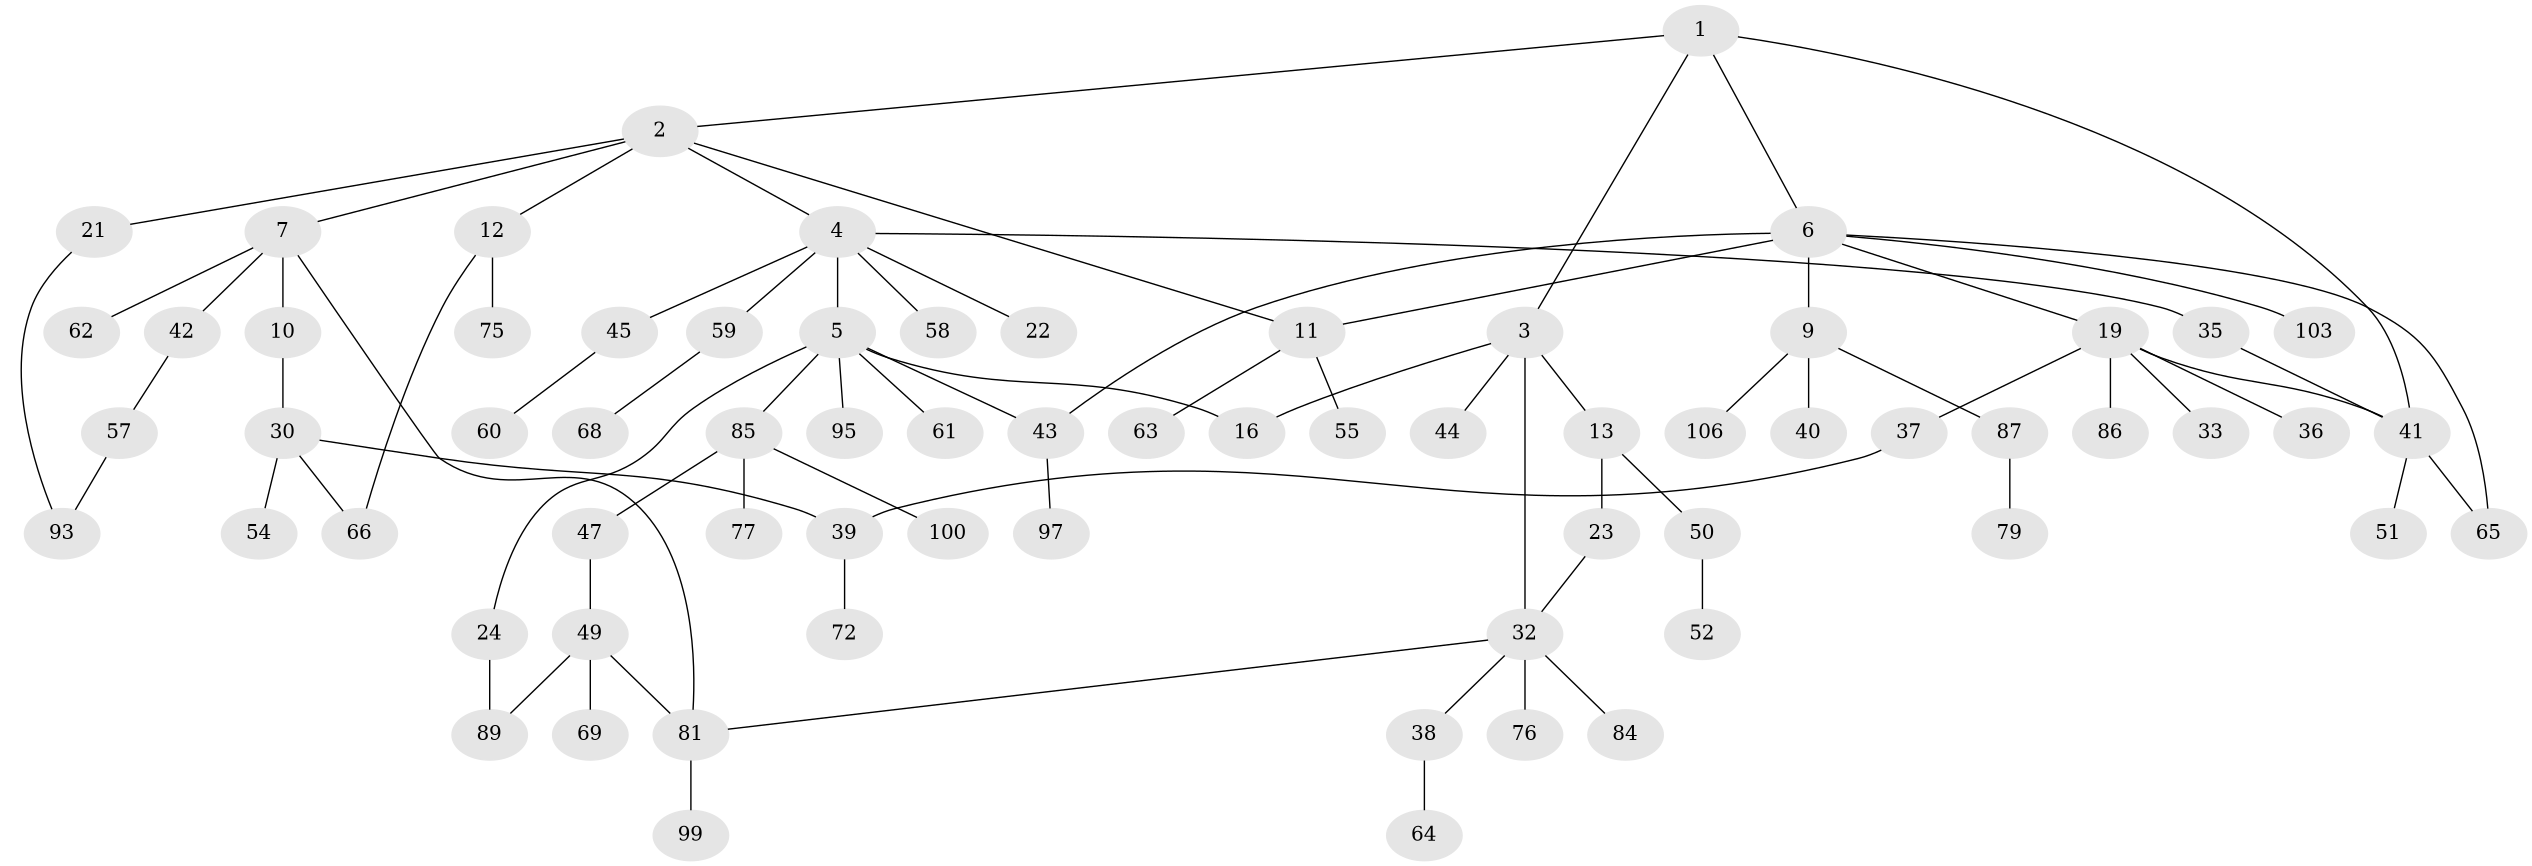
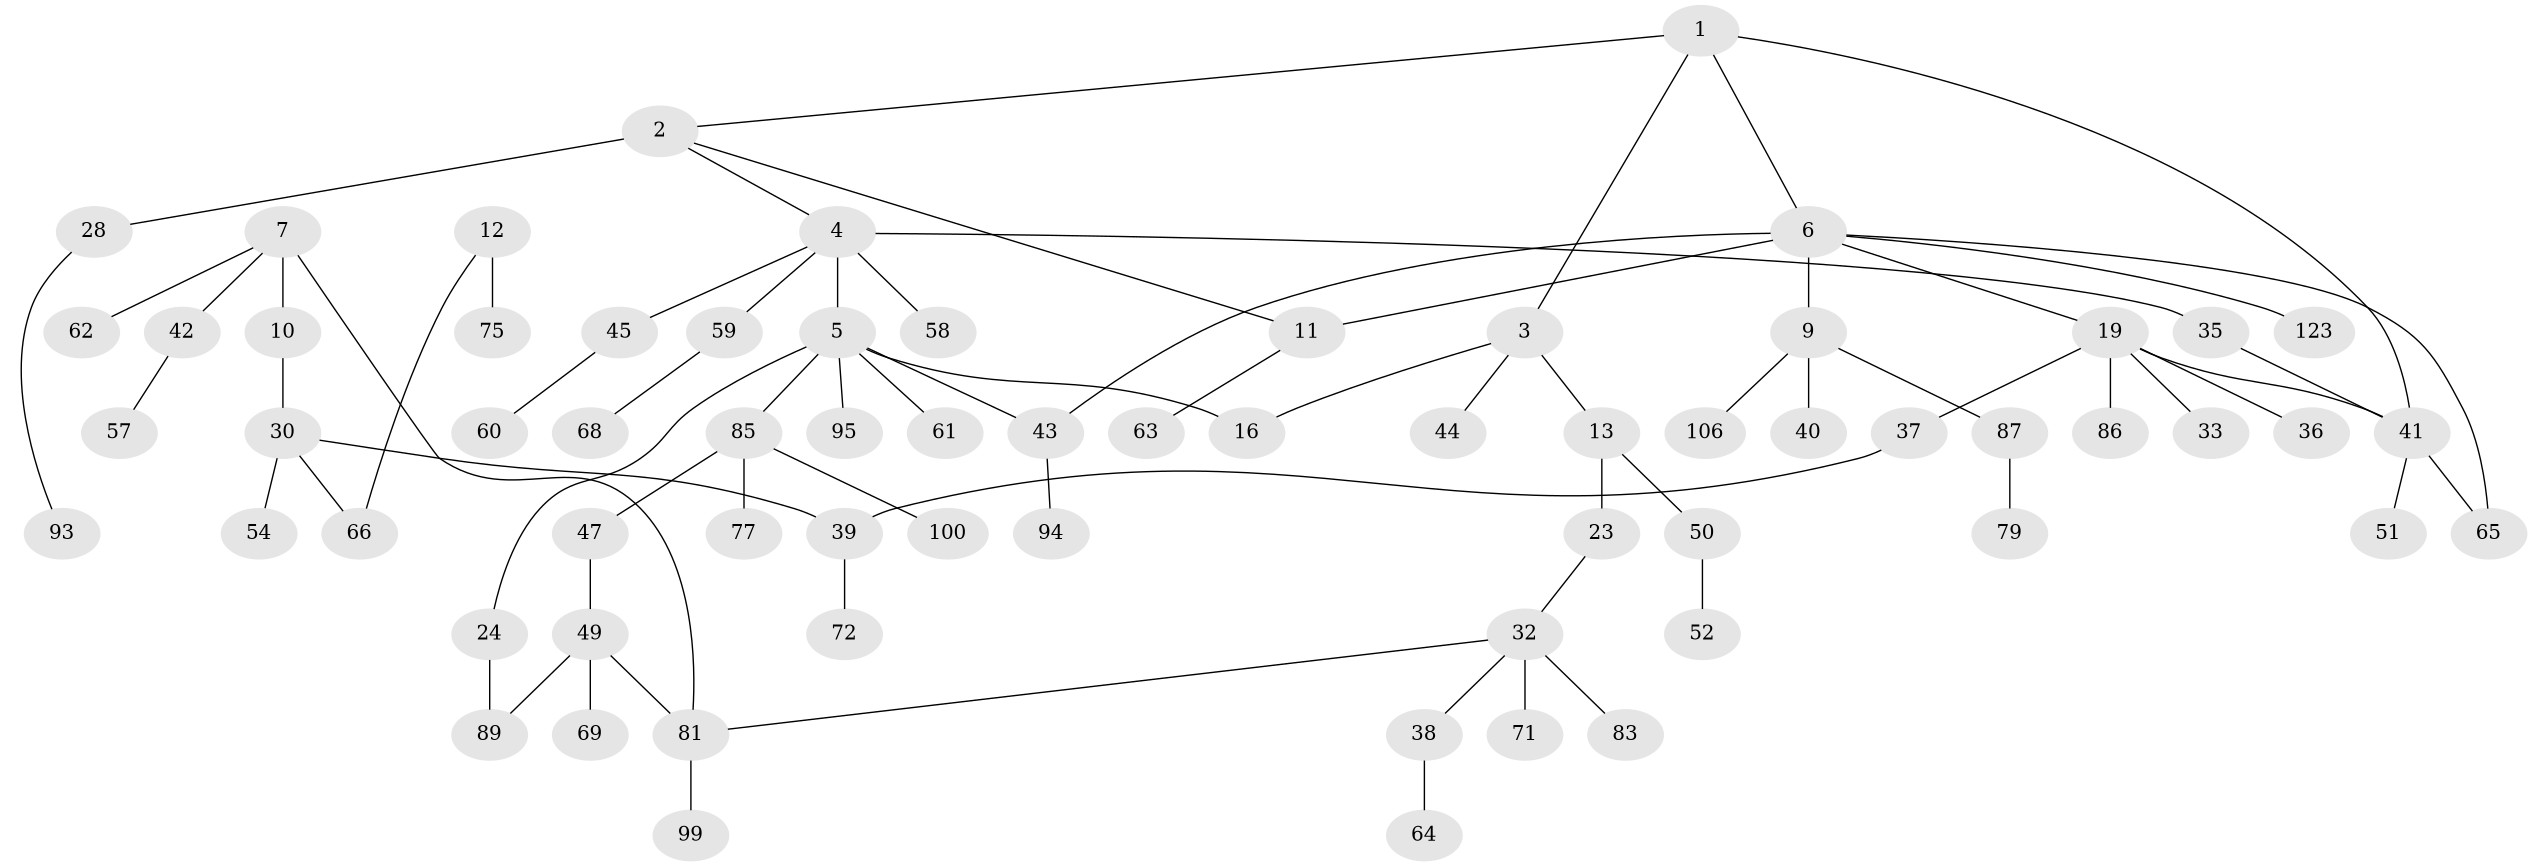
(471, 182) -> none
(576, 182) -> none
(94, 232) -> (94, 232)
(1039, 333) -> none
(2314, 333) -> (2314, 333)
(1348, 433) -> none
(1525, 483) -> none
(91, 484) -> none
(1051, 534) -> (1051, 534)
(1525, 735) -> (1525, 735)
(1626, 735) -> (1626, 735)
